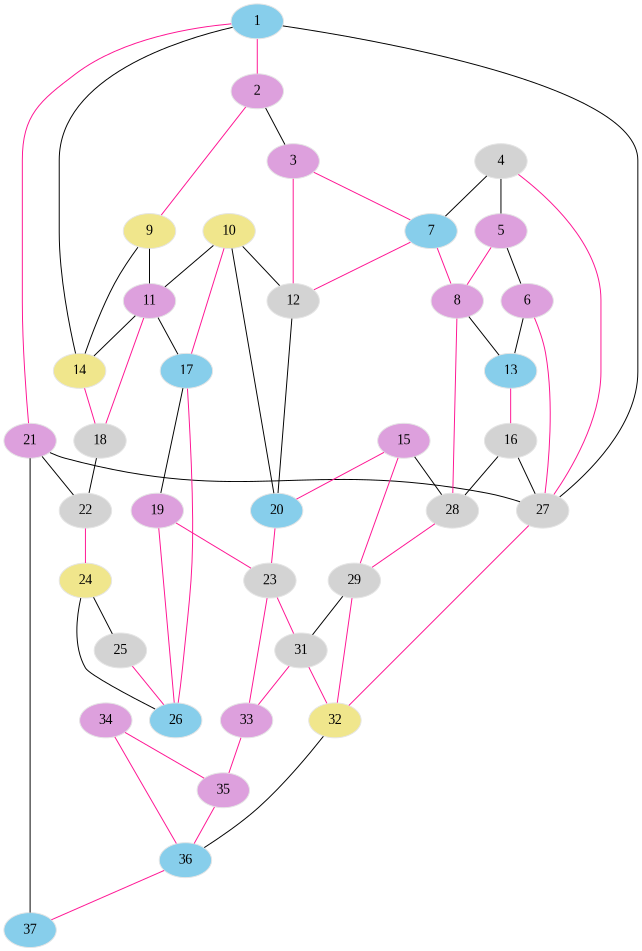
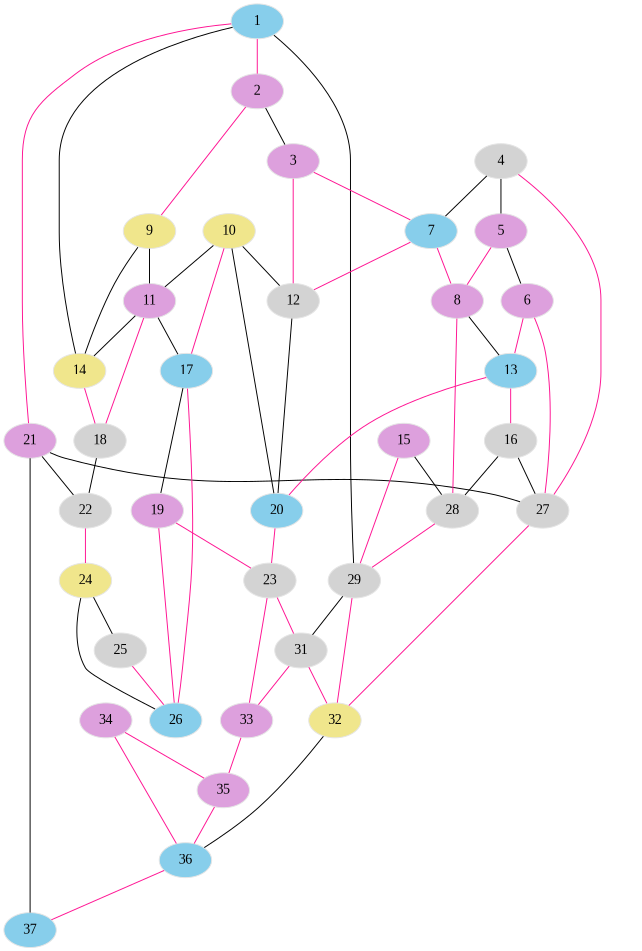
(632, 147) -> (350, 286)
(519, 336) -> (519, 336)
(345, 473) -> (377, 419)
